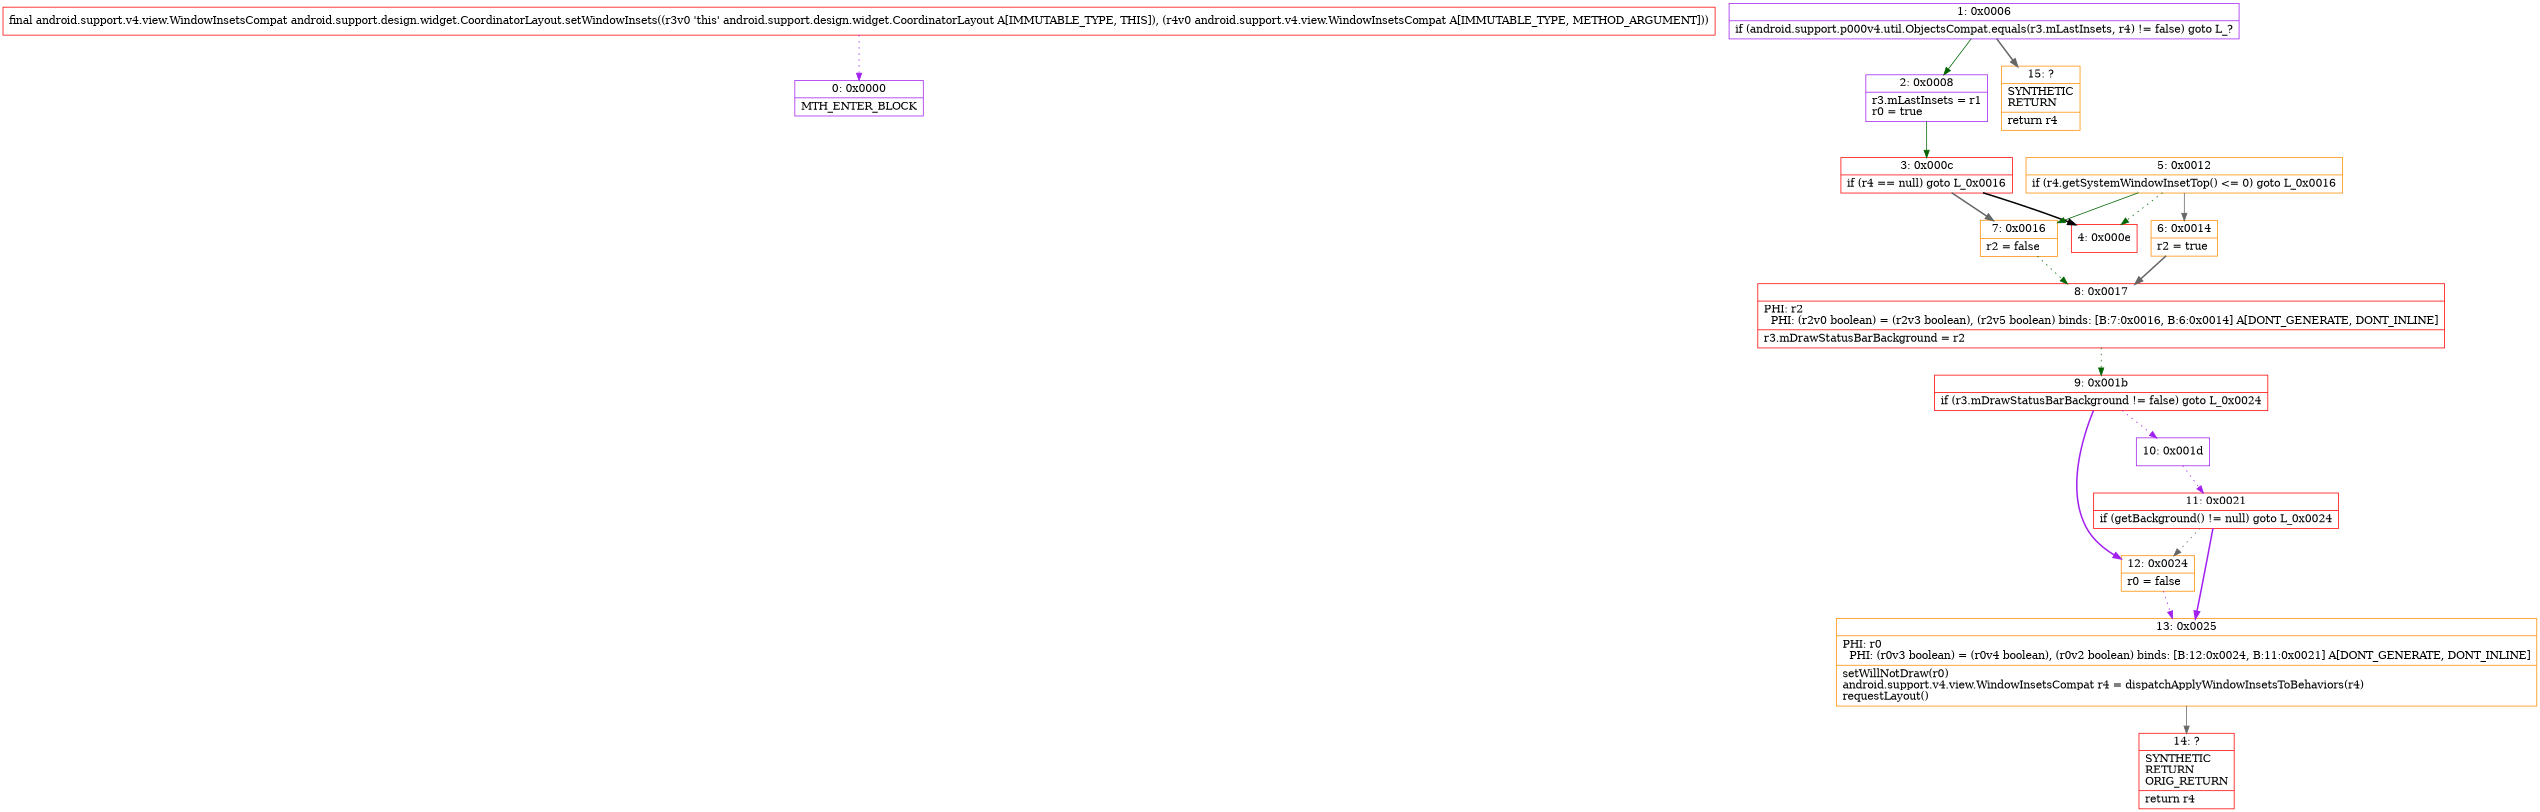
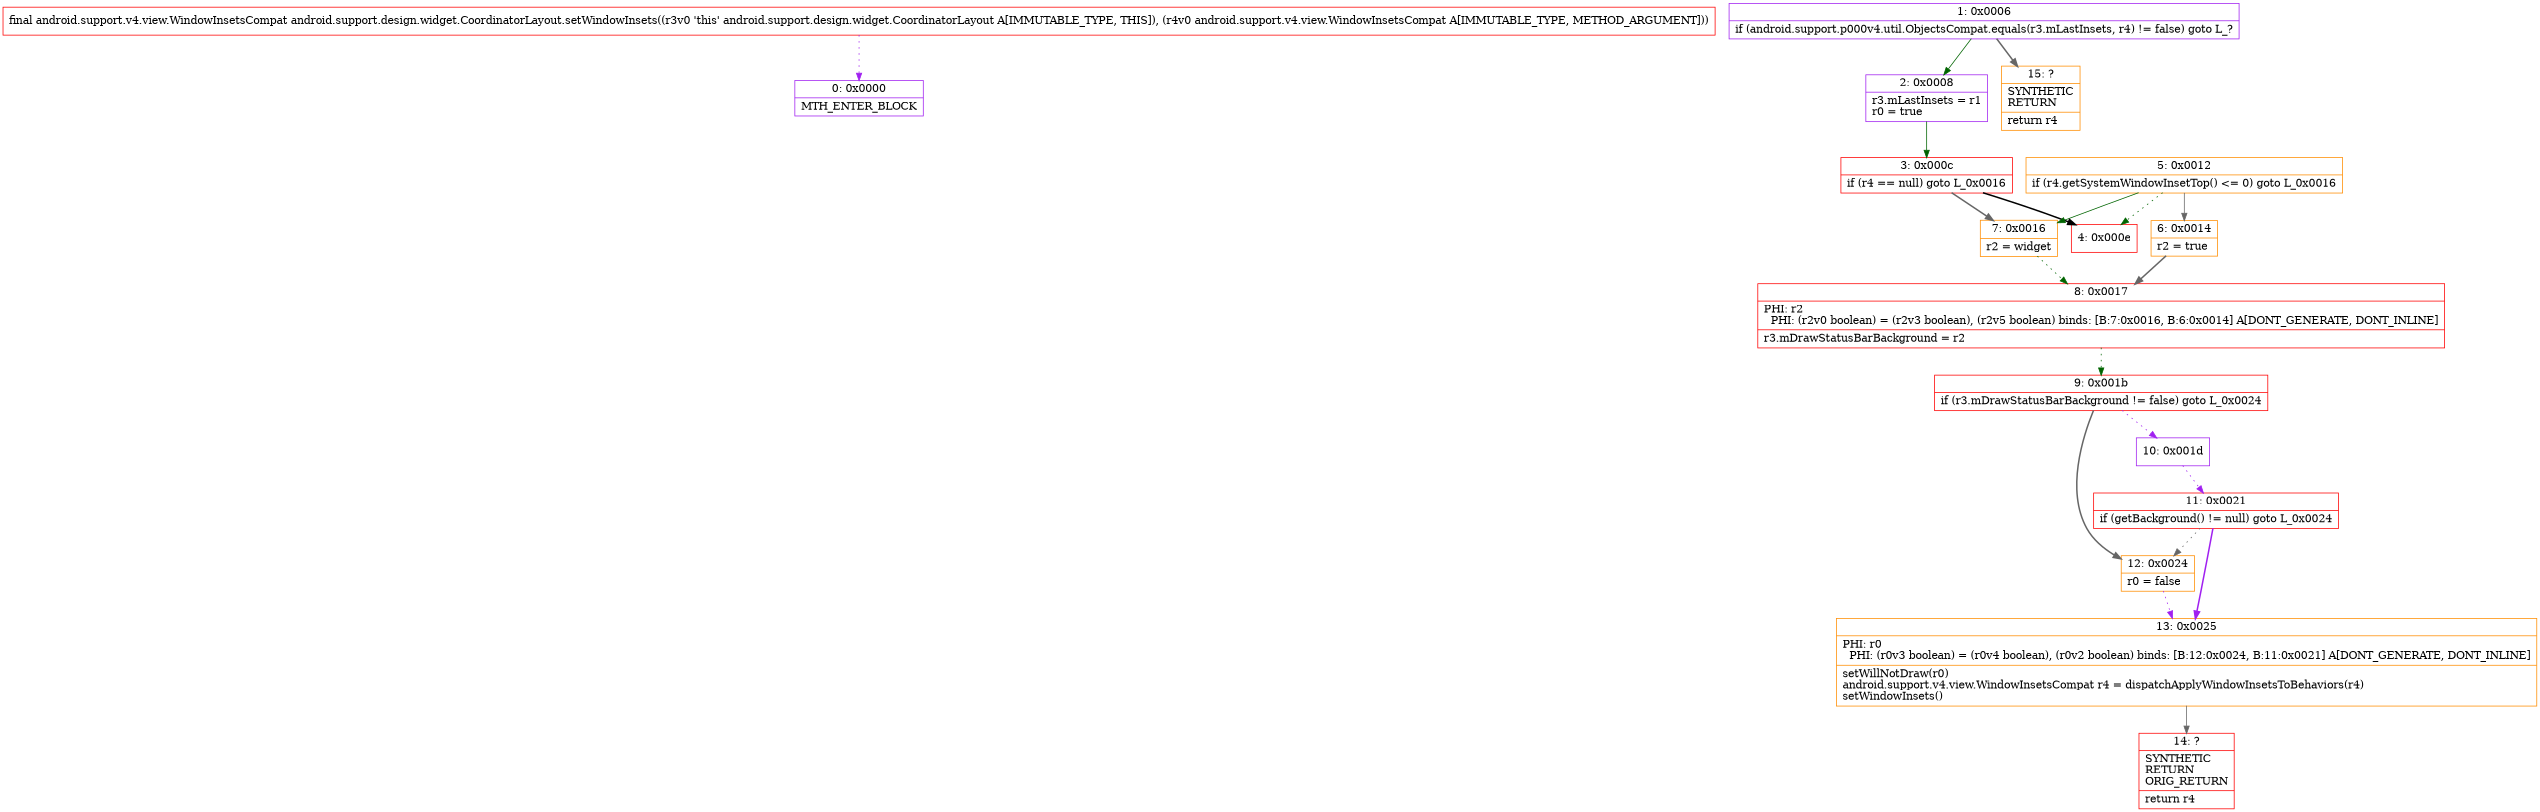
(2013, 247) -> (2019, 247)
(2077, 488) -> (2077, 488)
(1886, 697) -> (1893, 697)
